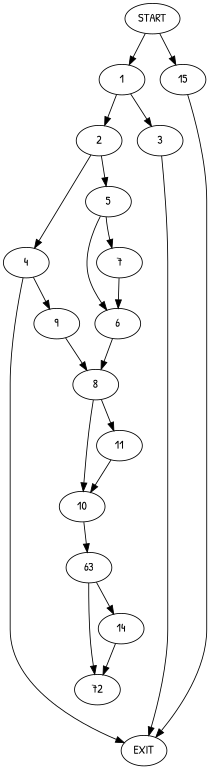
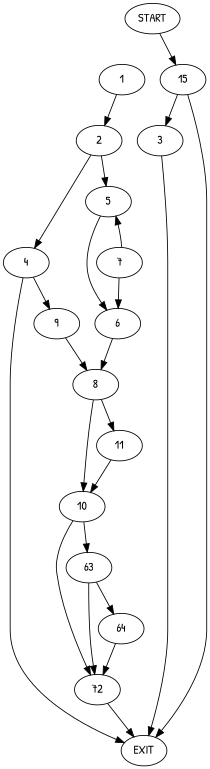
(139, 45) -> none
(139, 107) -> (173, 106)
(108, 228) -> (120, 236)
none -> (61, 594)
(121, 629) -> (121, 629)
none -> (118, 717)
